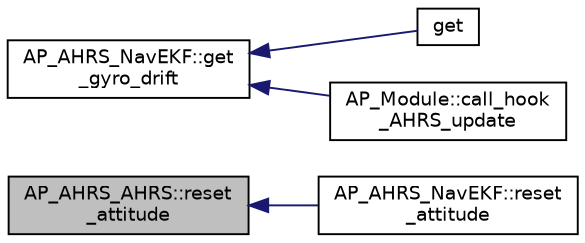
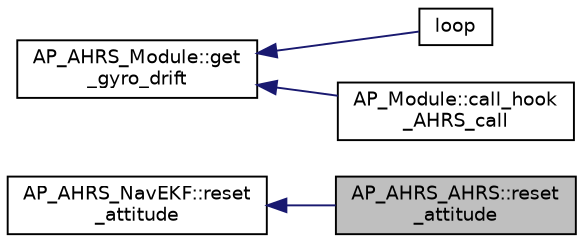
(448, 27) -> (456, 27)
(129, 69) -> (137, 69)
(448, 111) -> (456, 111)
(293, 205) -> (311, 205)
